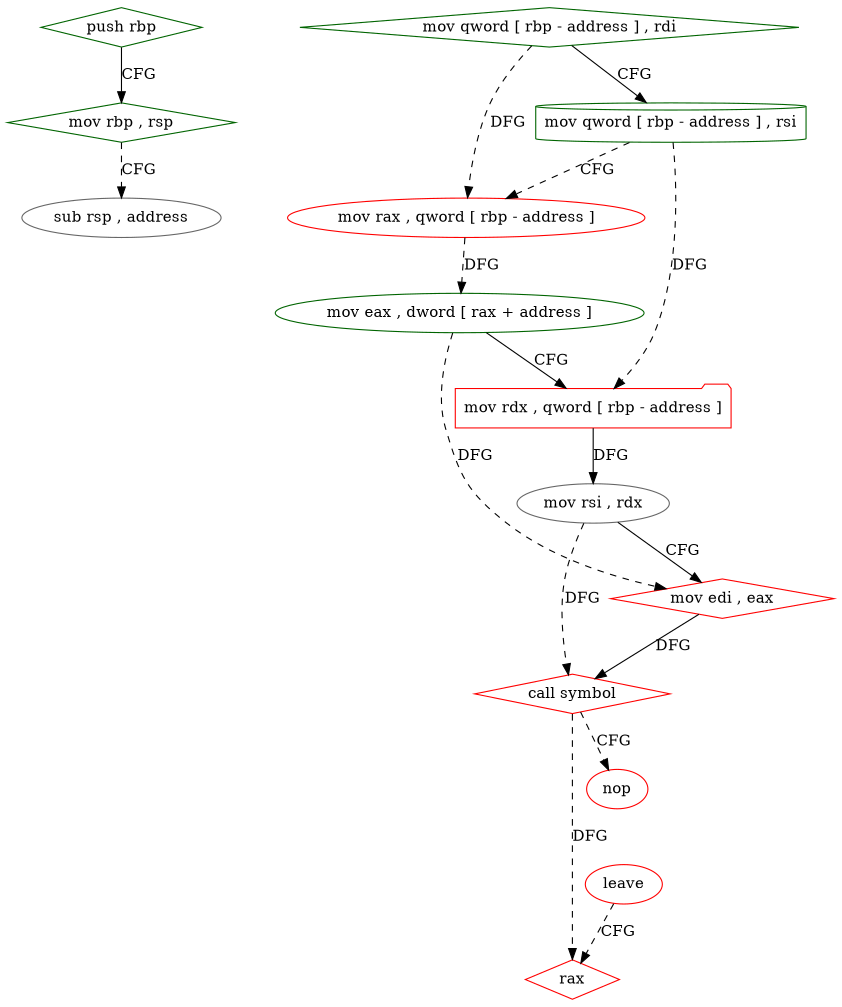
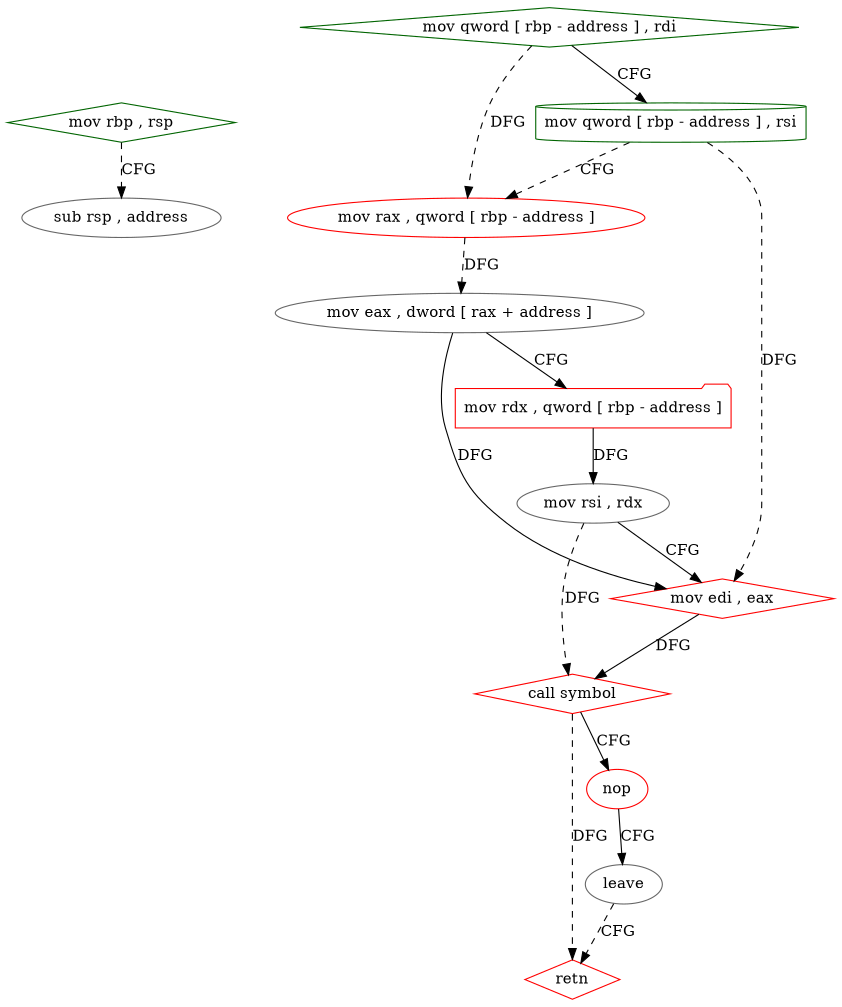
(121, 27) -> none
(671, 268) -> (762, 348)
(460, 313) -> (460, 313)
(488, 507) -> (488, 507)
(592, 736) -> (592, 736)
none -> (620, 831)
(624, 884) -> (624, 884)
(572, 980) -> (572, 980)
